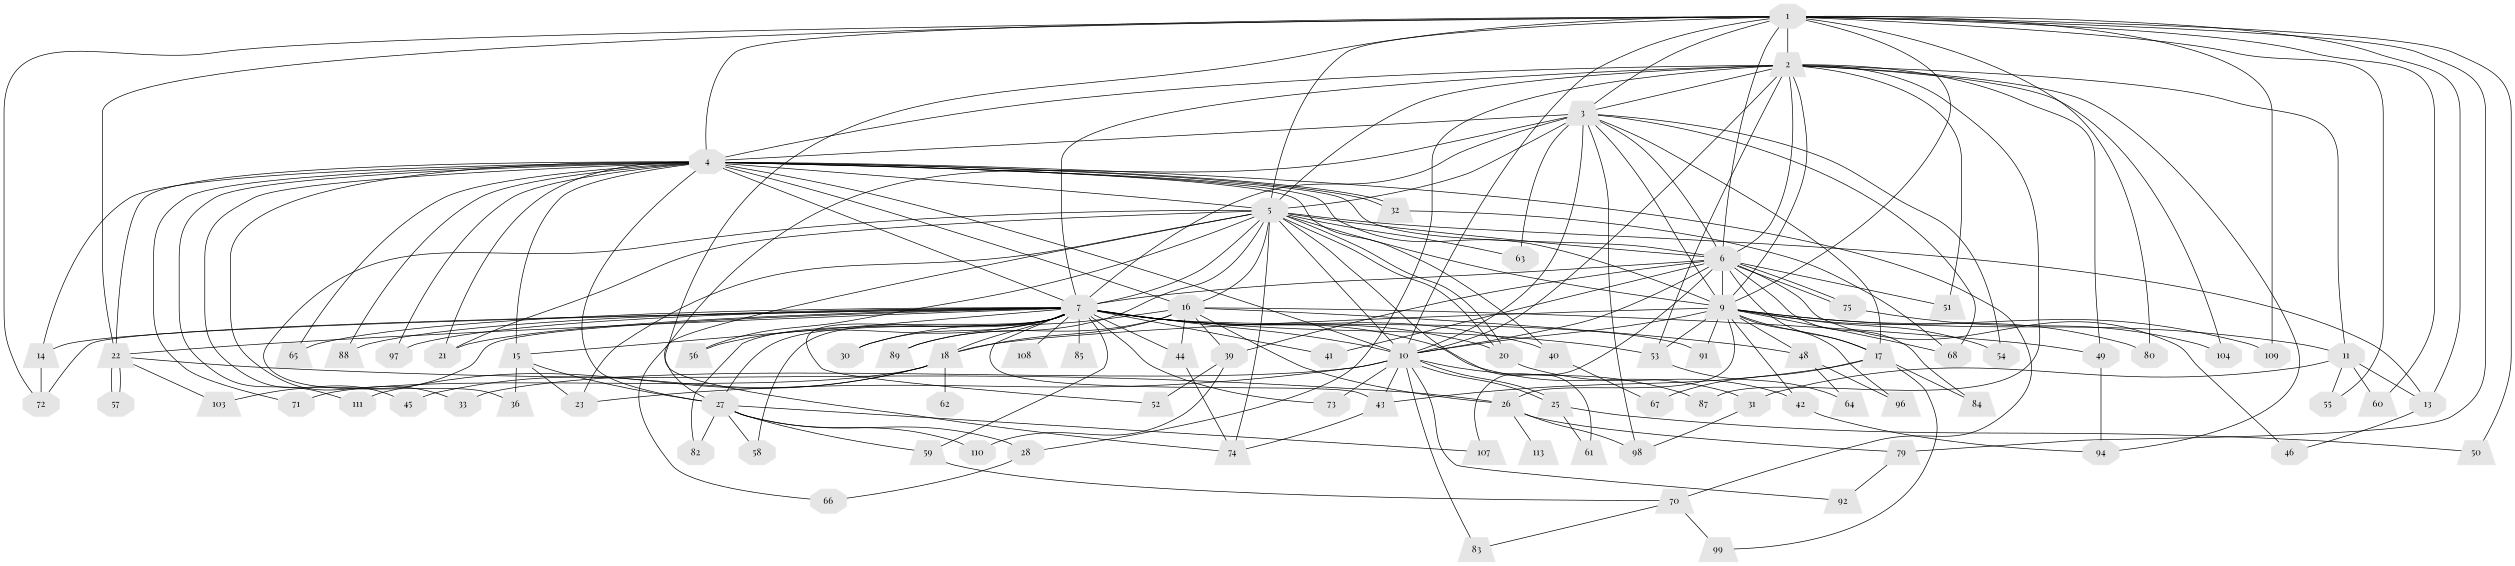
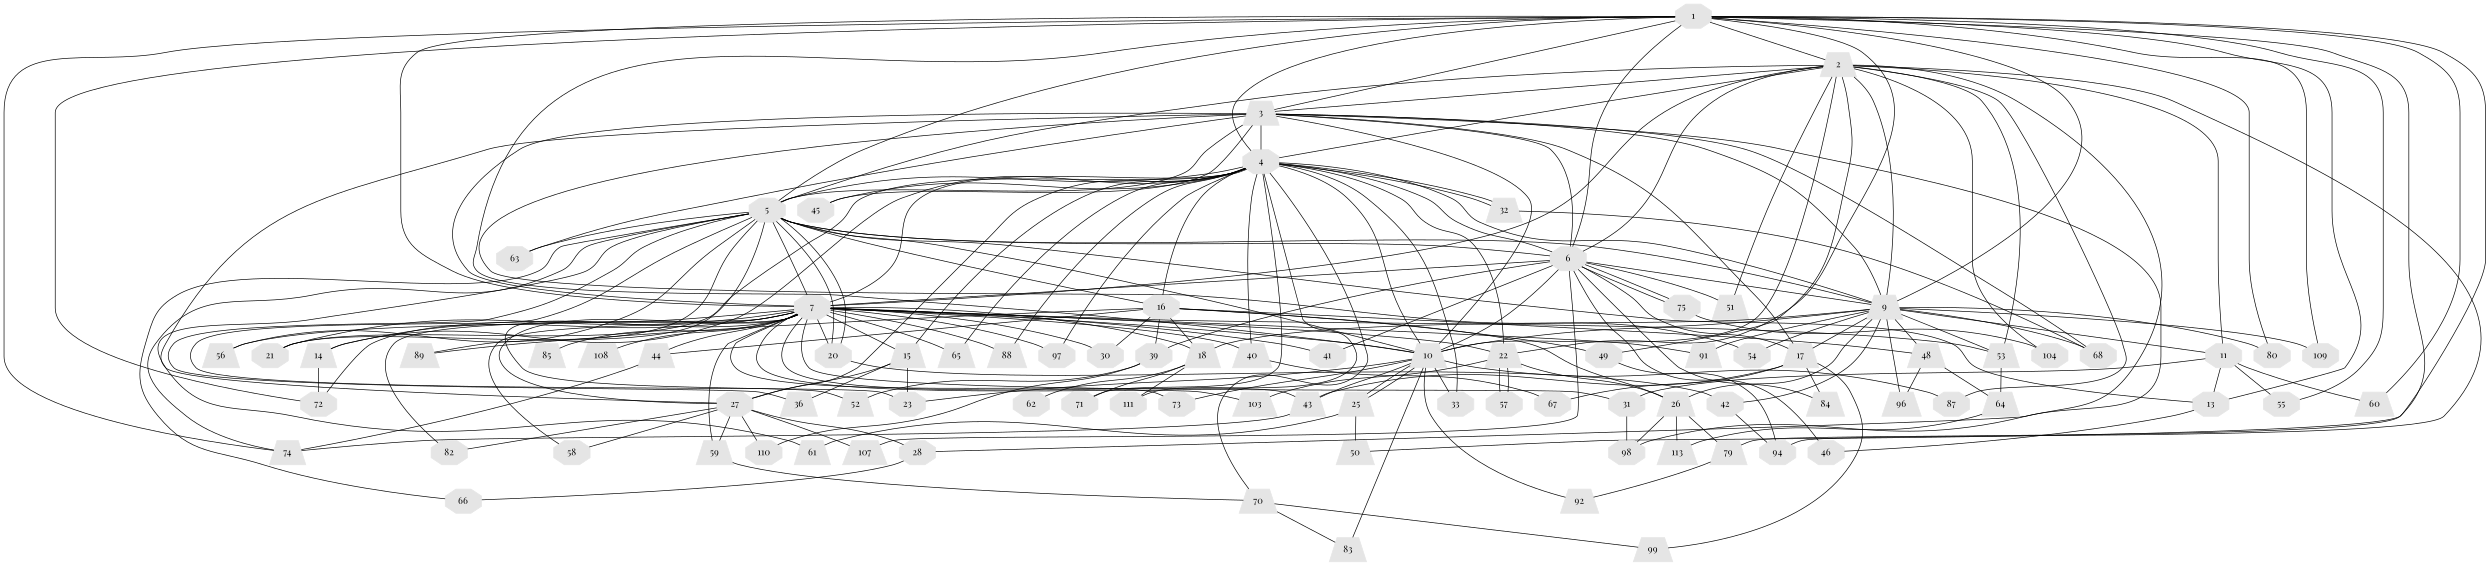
none -> (517, 37)
(675, 383) -> (1053, 192)
none -> (1836, 429)
